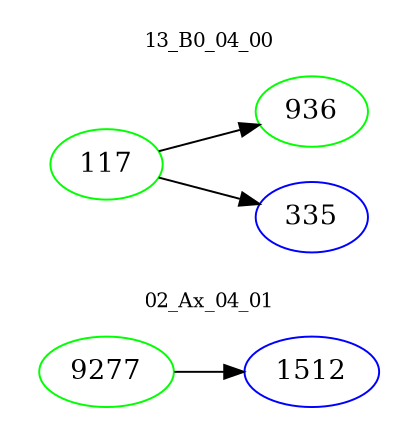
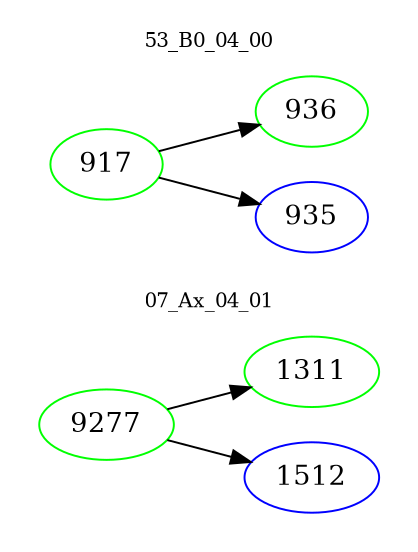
(209, 42) -> (209, 42)
(107, 164) -> (107, 164)
(312, 217) -> (312, 217)
(209, 302) -> (209, 302)
none -> (312, 372)
